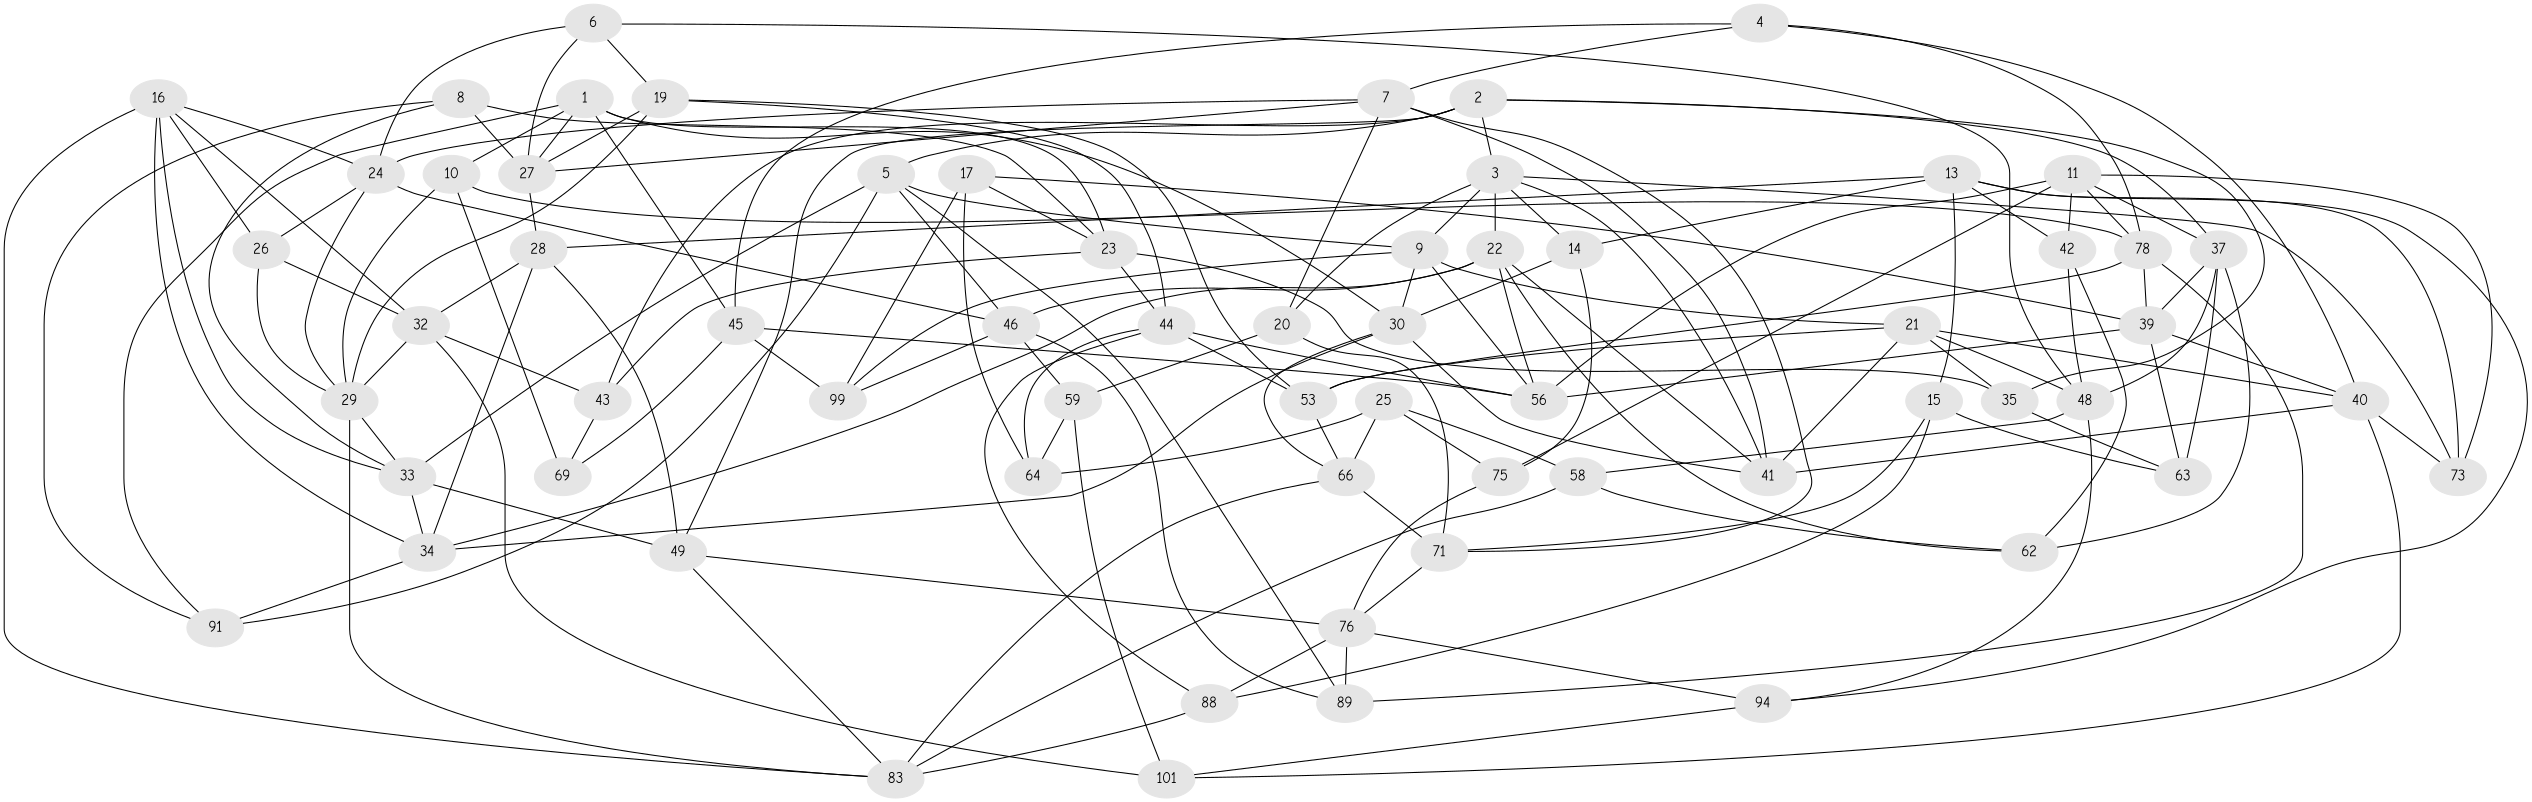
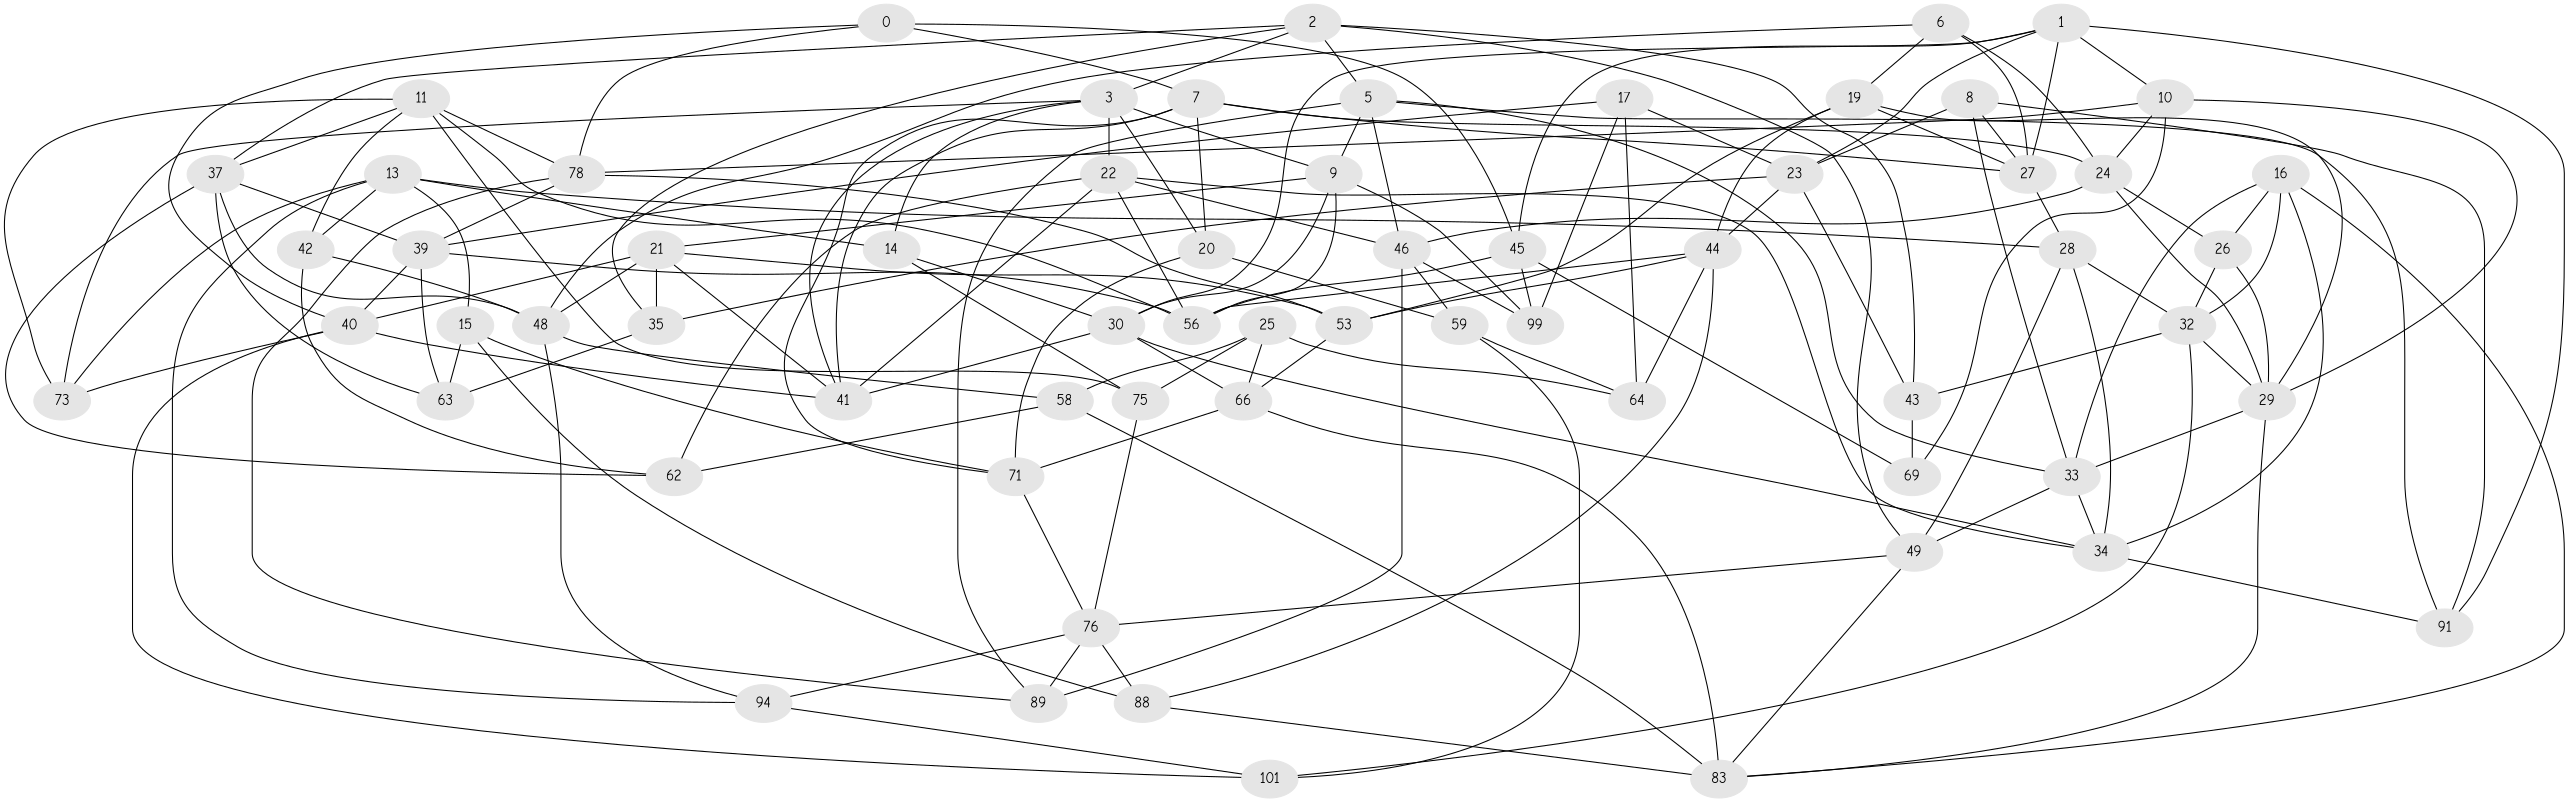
(1760, 23) -> (886, 23)
(273, 135) -> (2134, 137)
